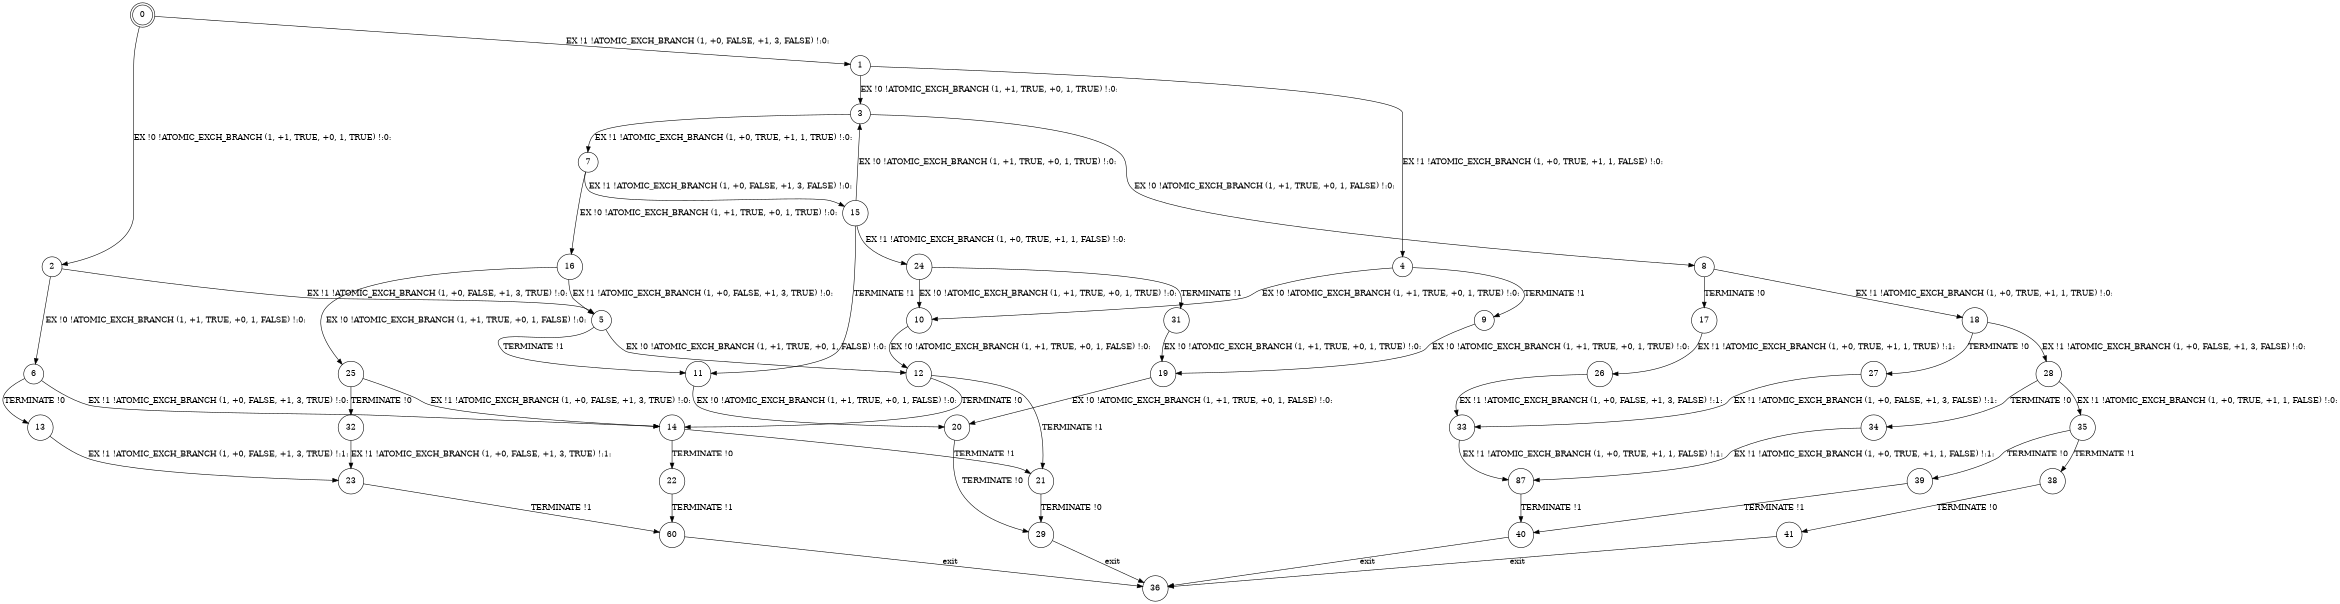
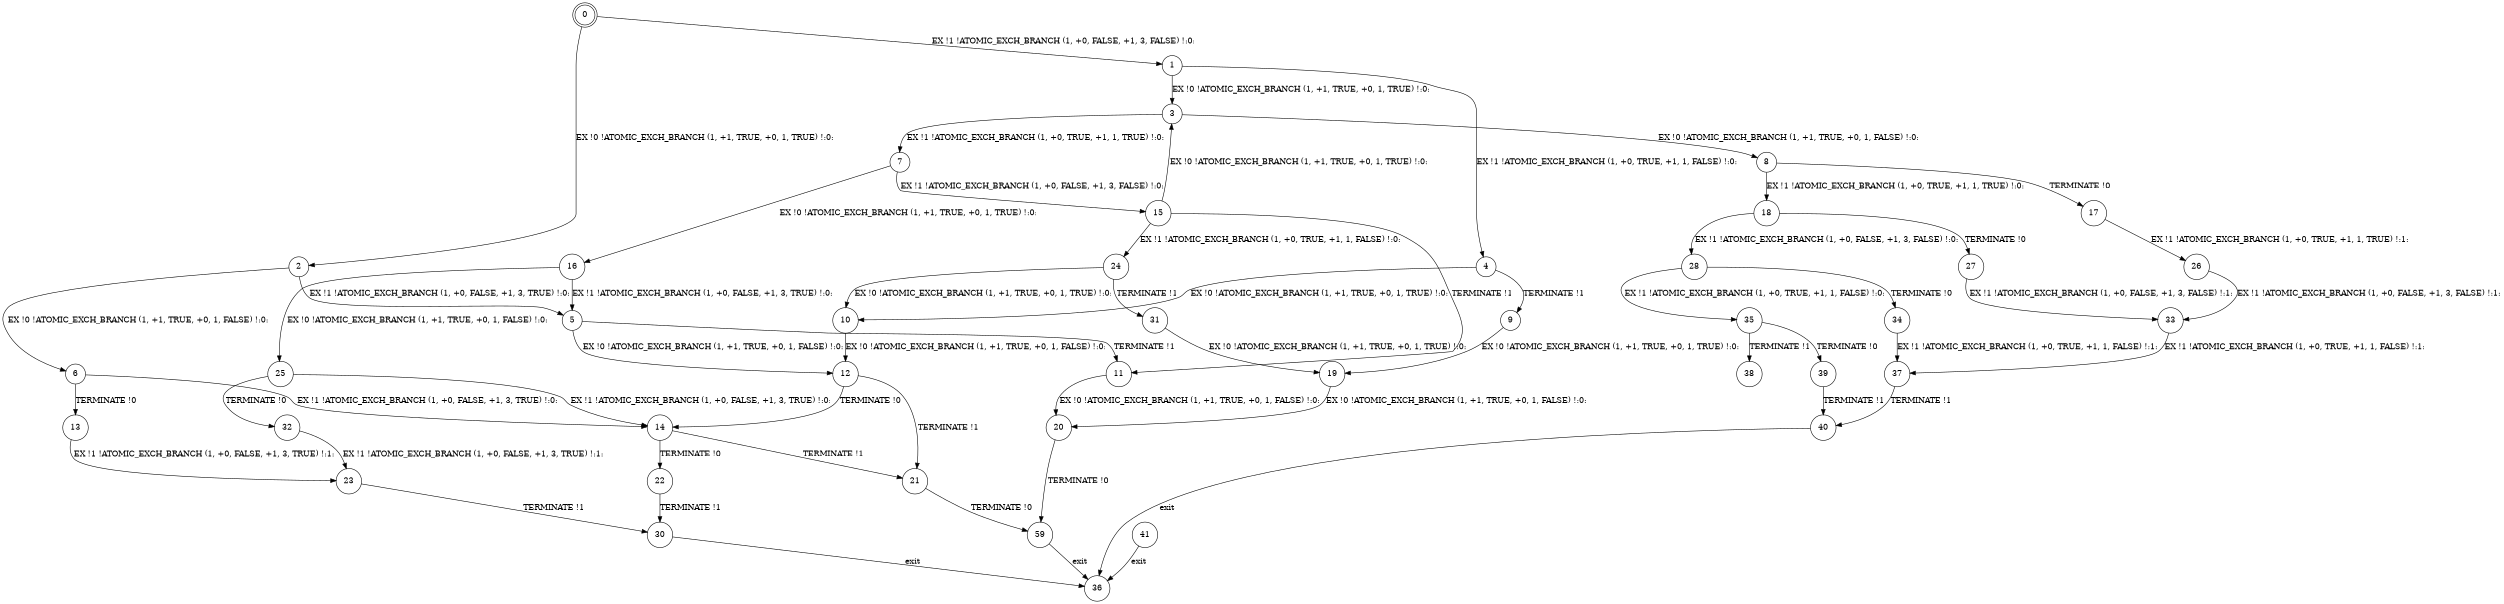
(1521, 481) -> (1897, 374)
(1924, 508) -> none
(672, 535) -> (660, 535)
(1041, 535) -> (1040, 535)
